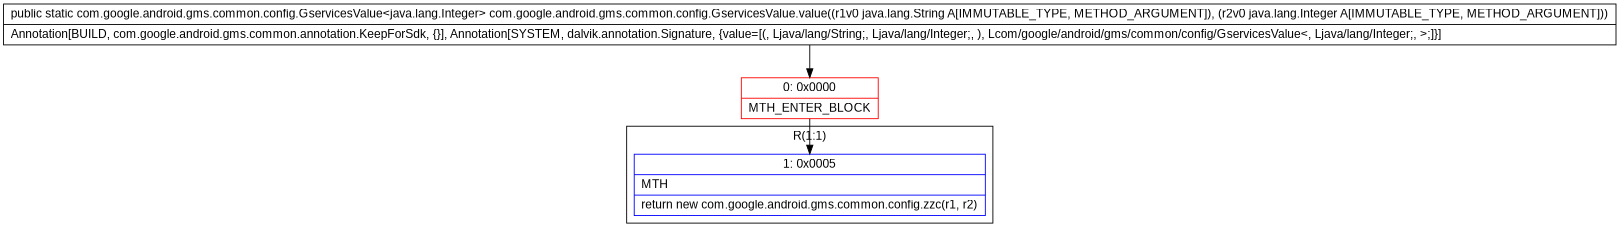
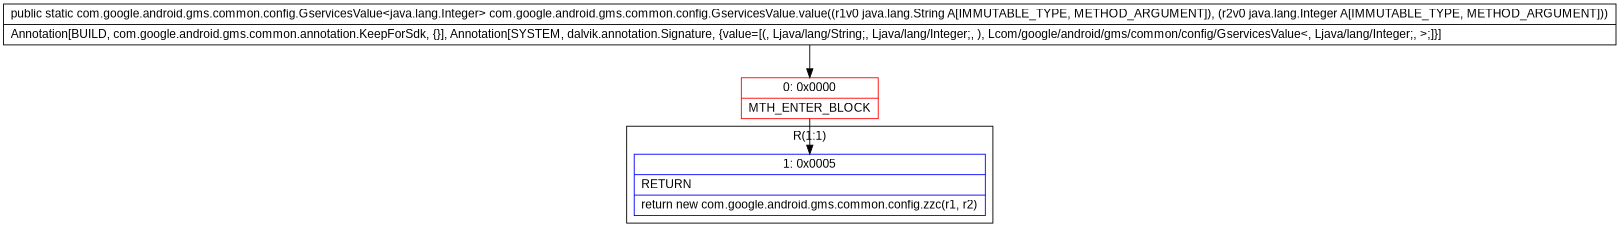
(655, 184) -> (667, 184)
